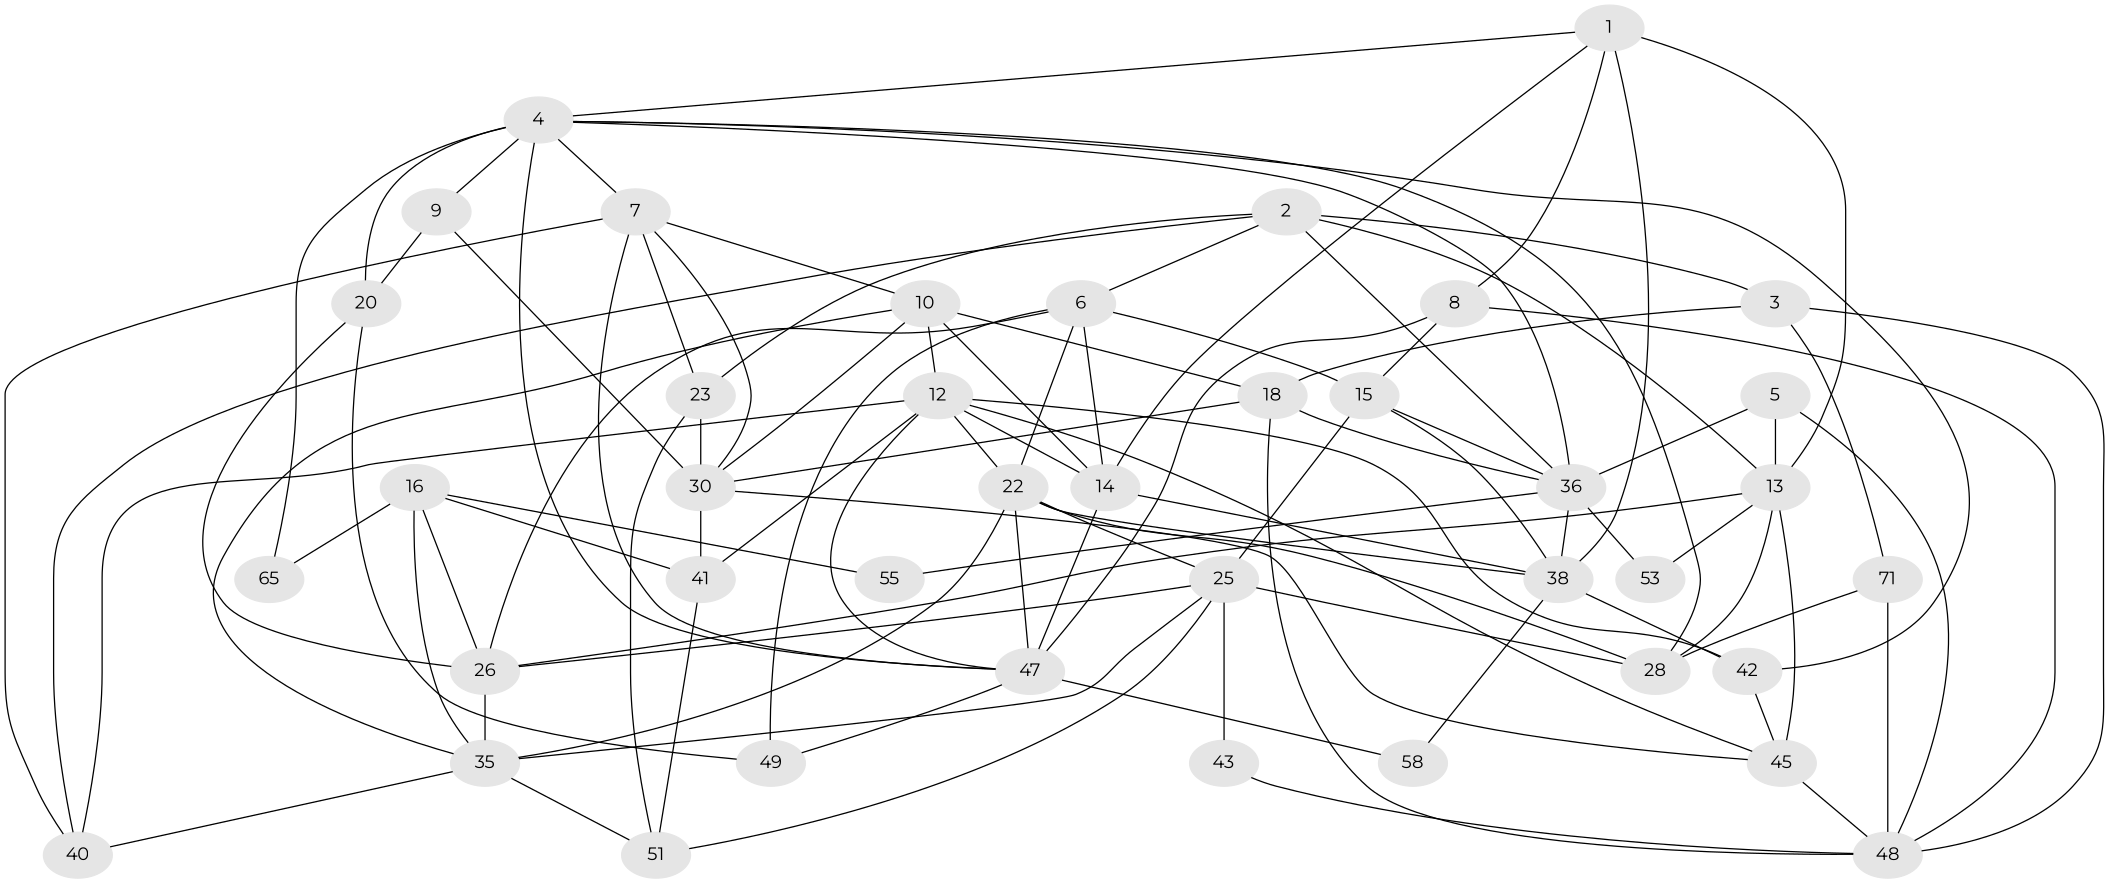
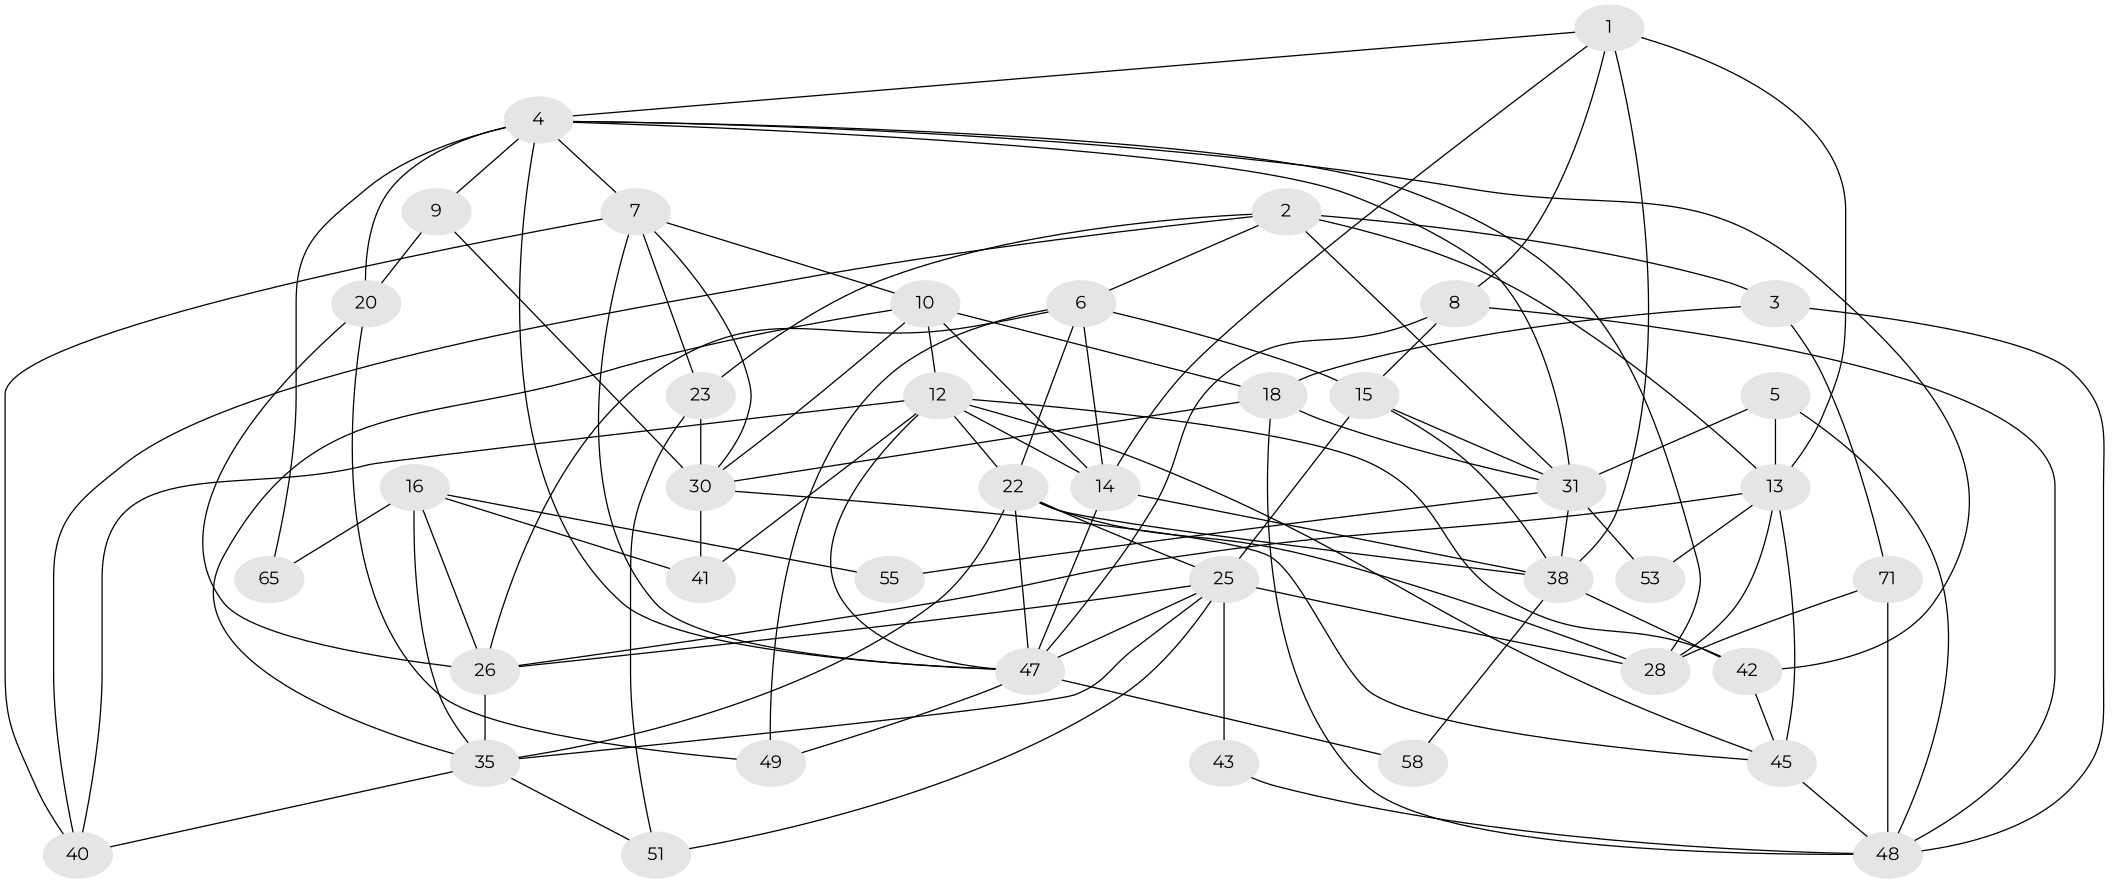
(1571, 488) -> (1571, 488)
none -> (1127, 625)
(679, 712) -> none
